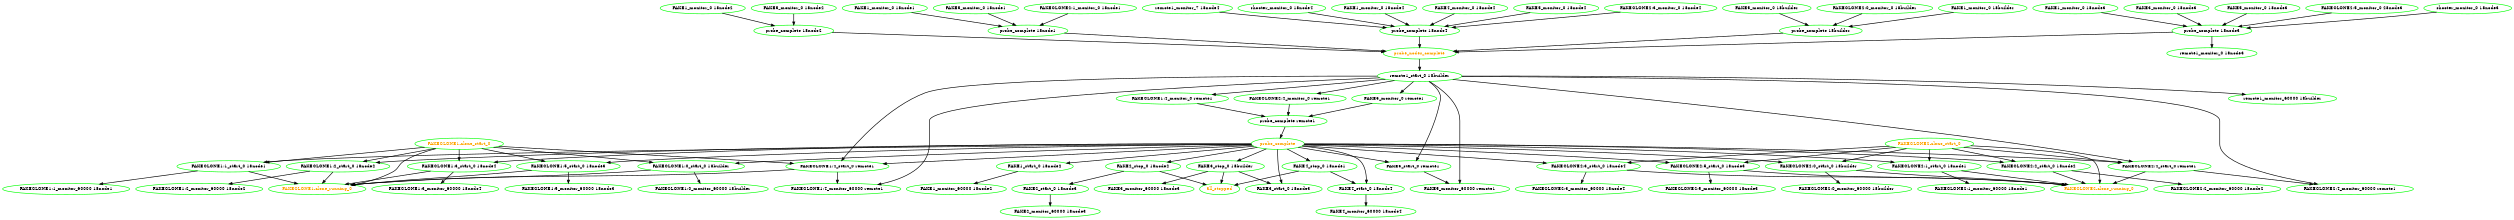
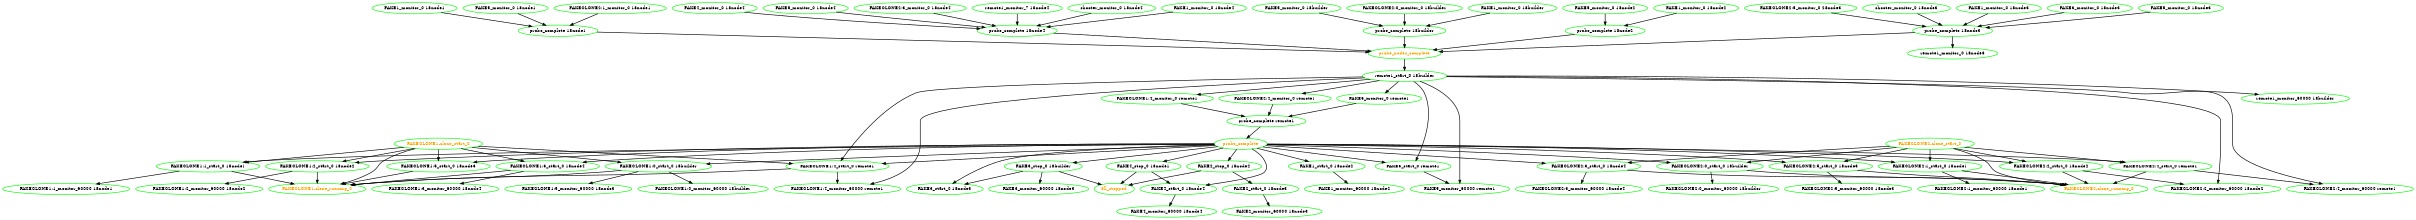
(1792, 115) -> (1991, 88)
(568, 178) -> (615, 177)
